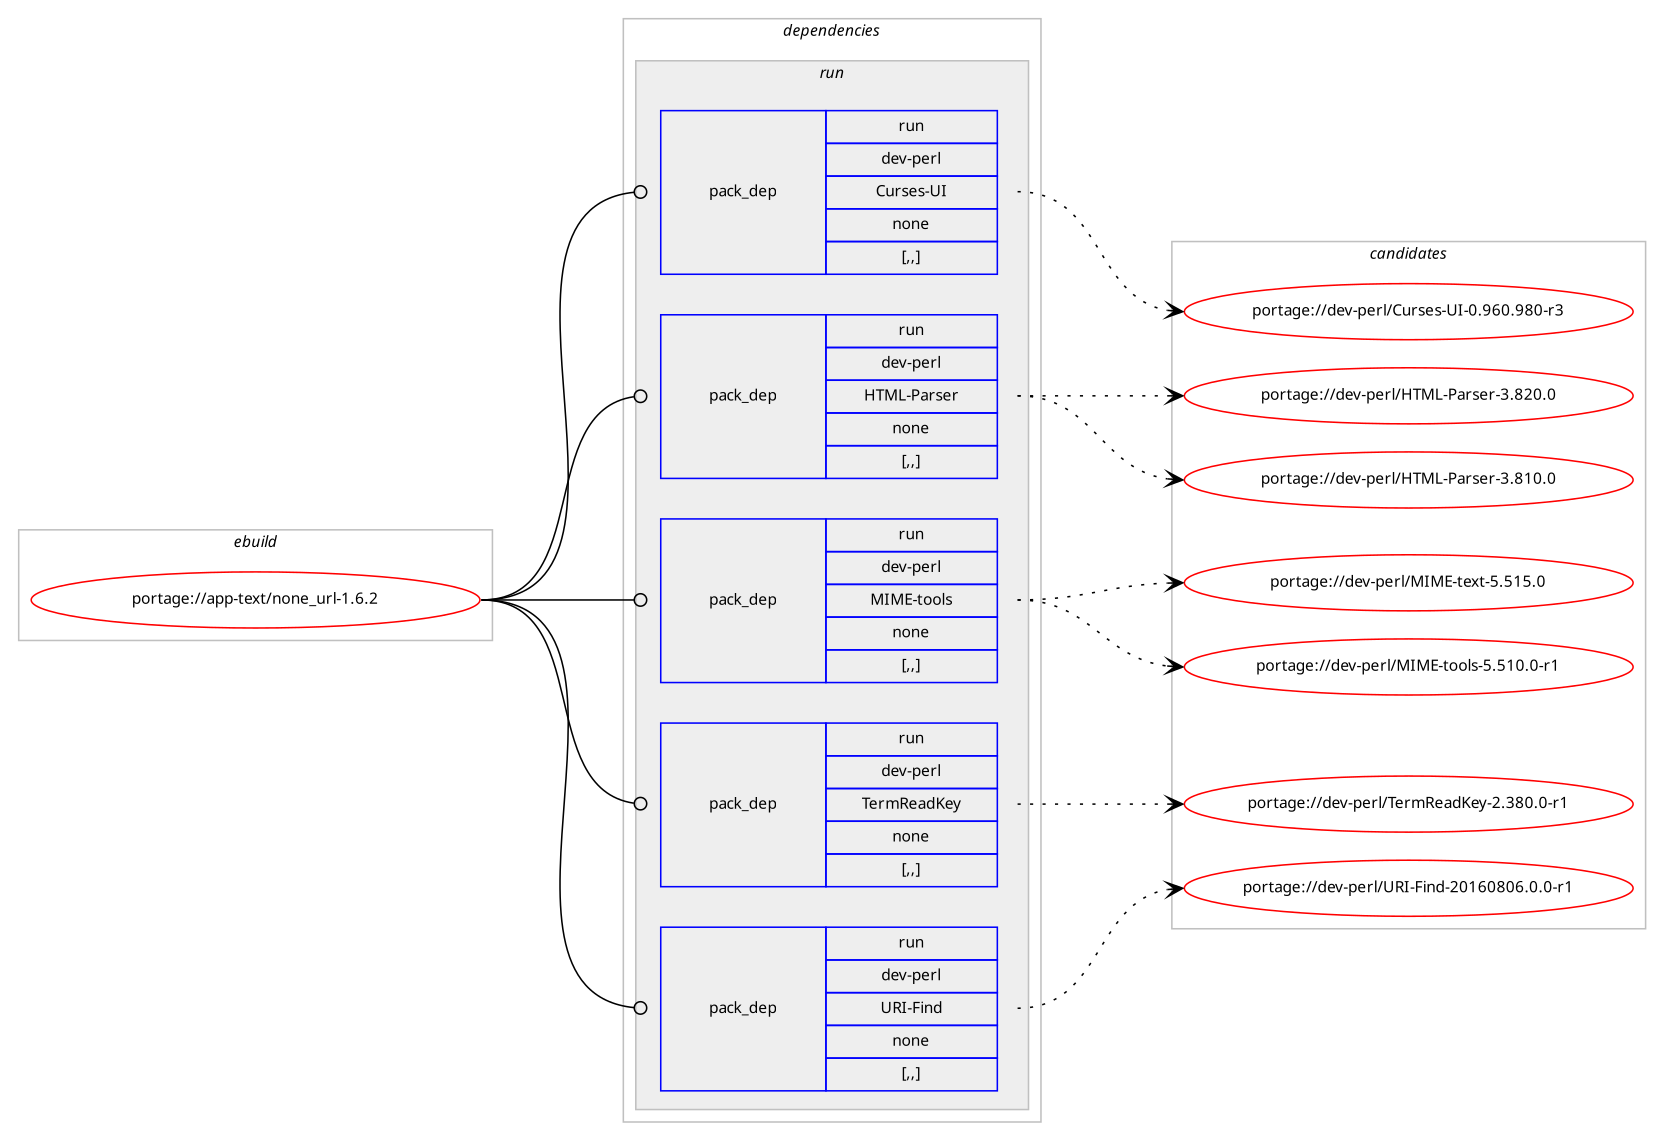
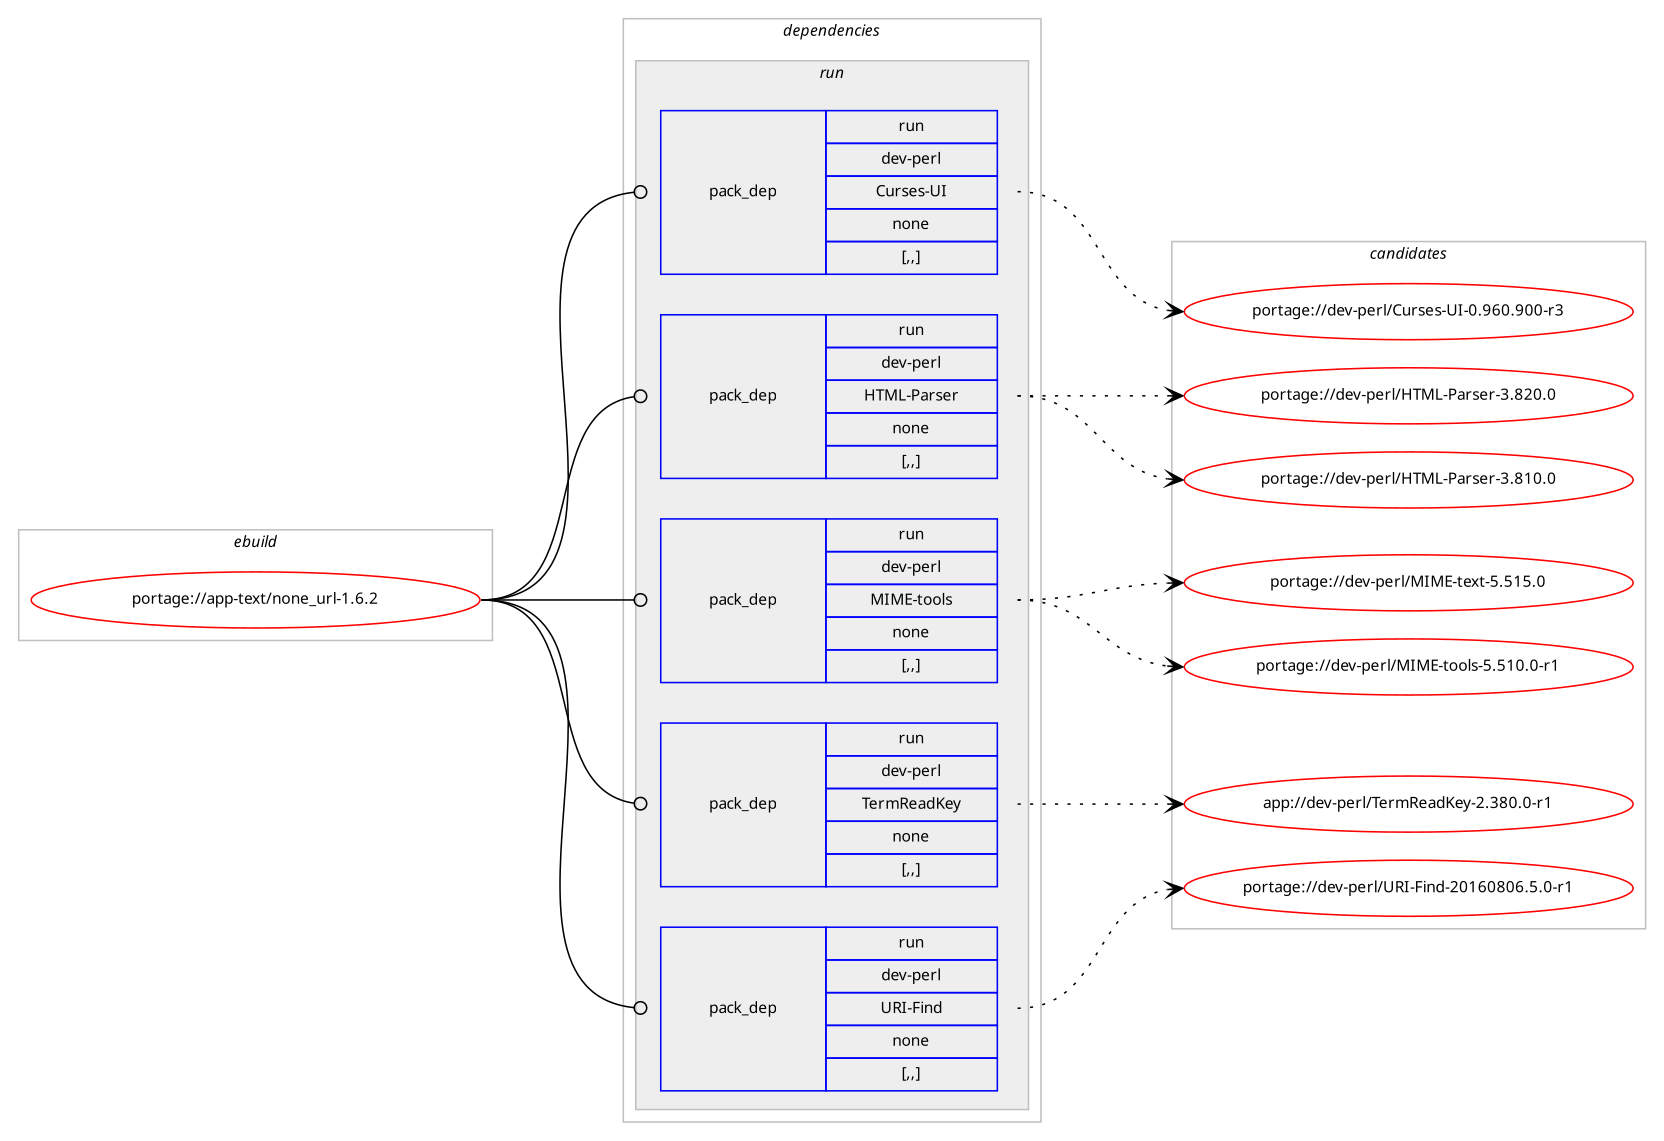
(1409, 312) -> (1409, 312)
(1409, 804) -> (1409, 804)
(1409, 888) -> (1409, 888)
